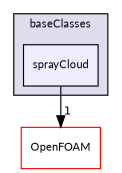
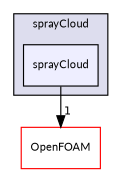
(61, 25) -> (61, 25)
